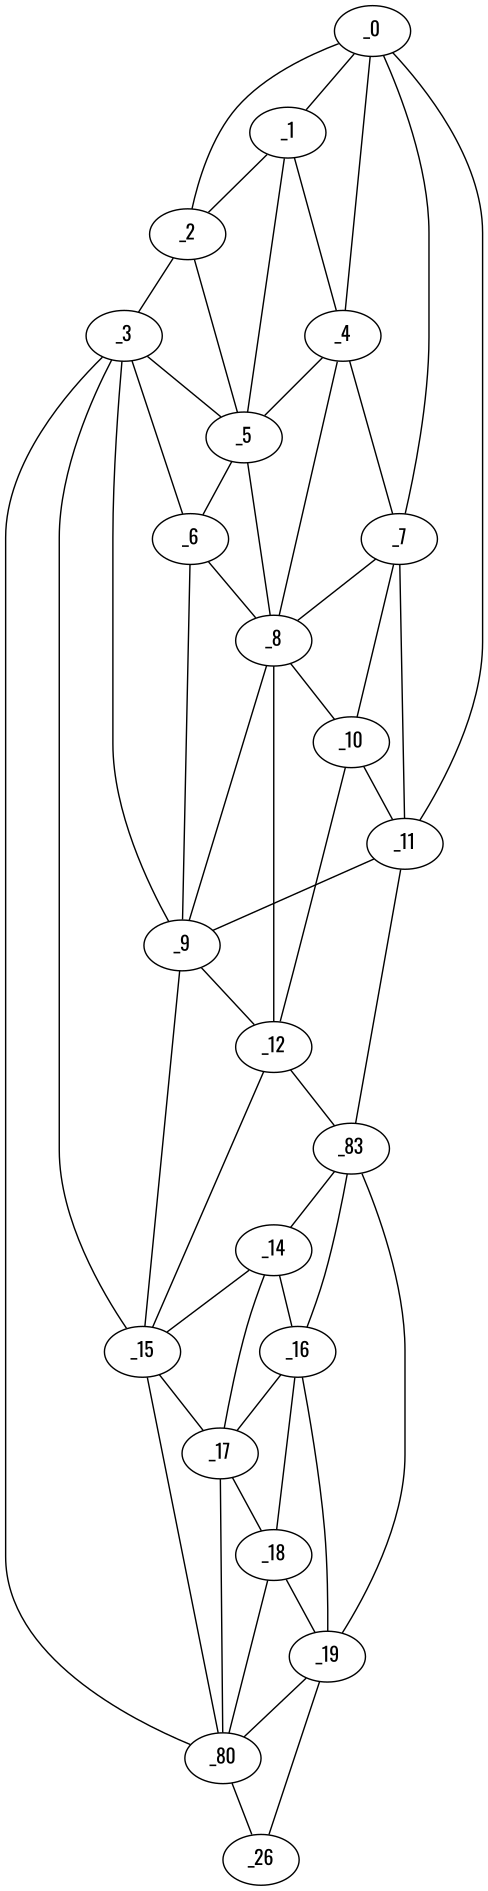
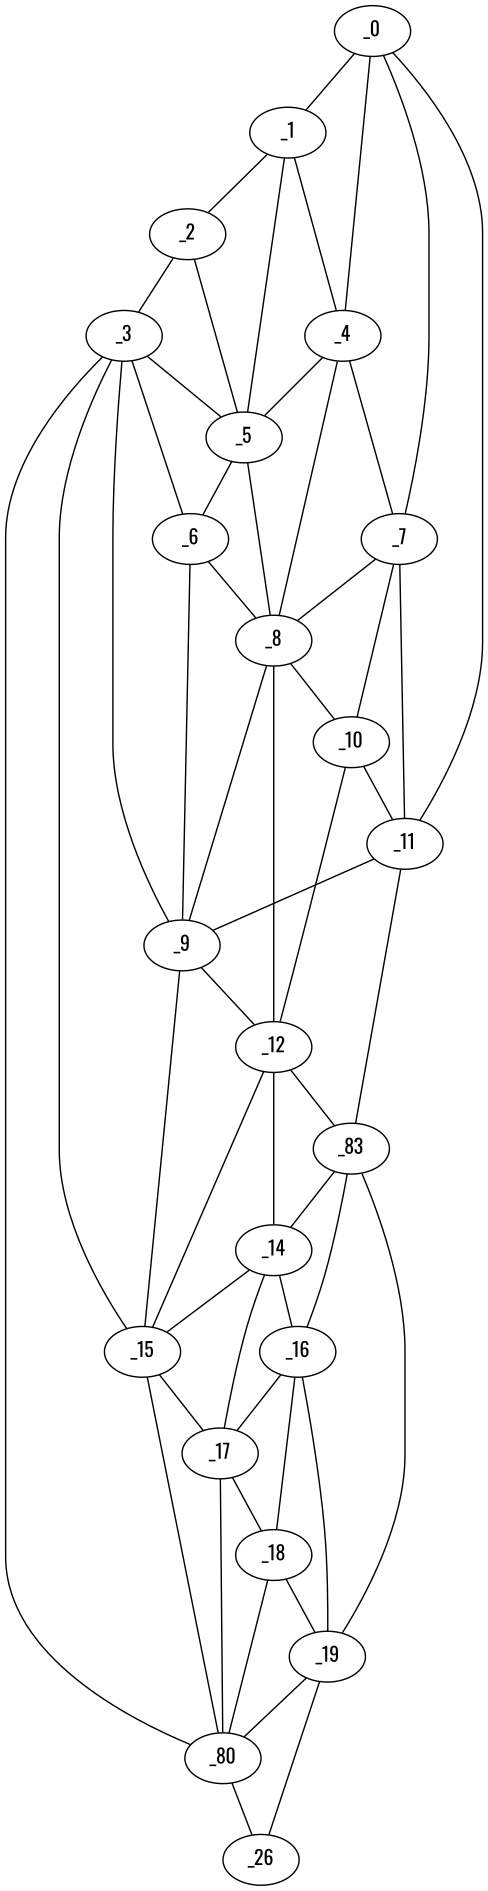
(240, 104) -> none
none -> (274, 1149)
